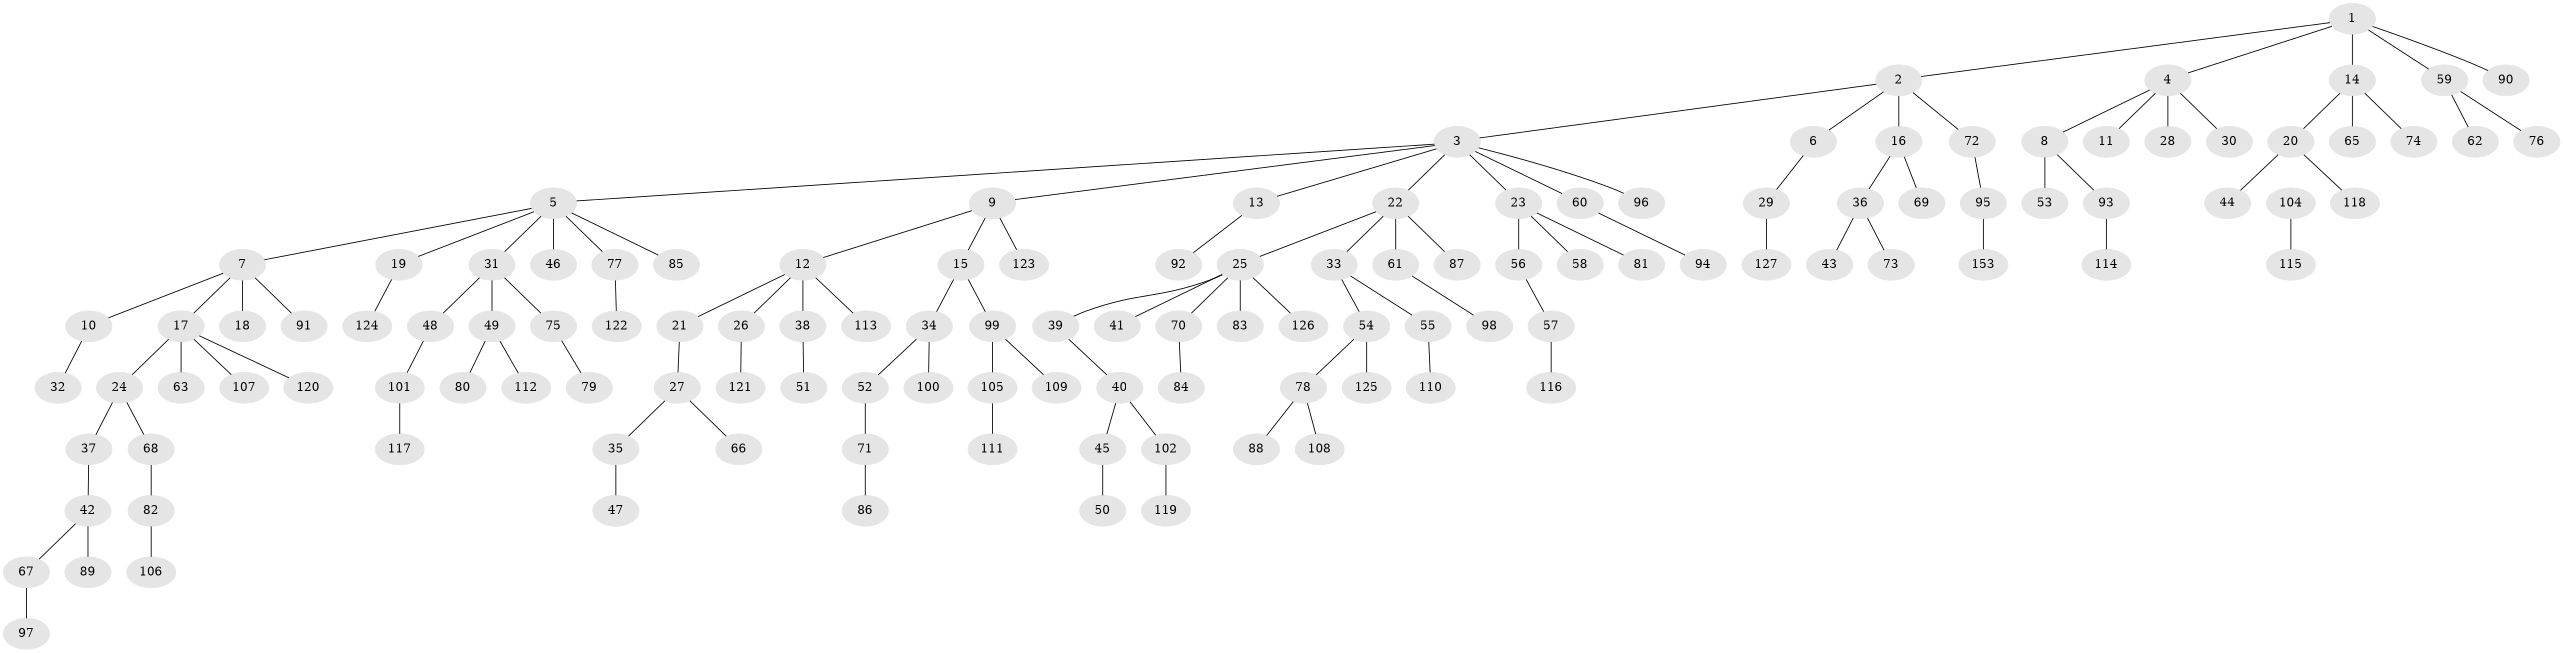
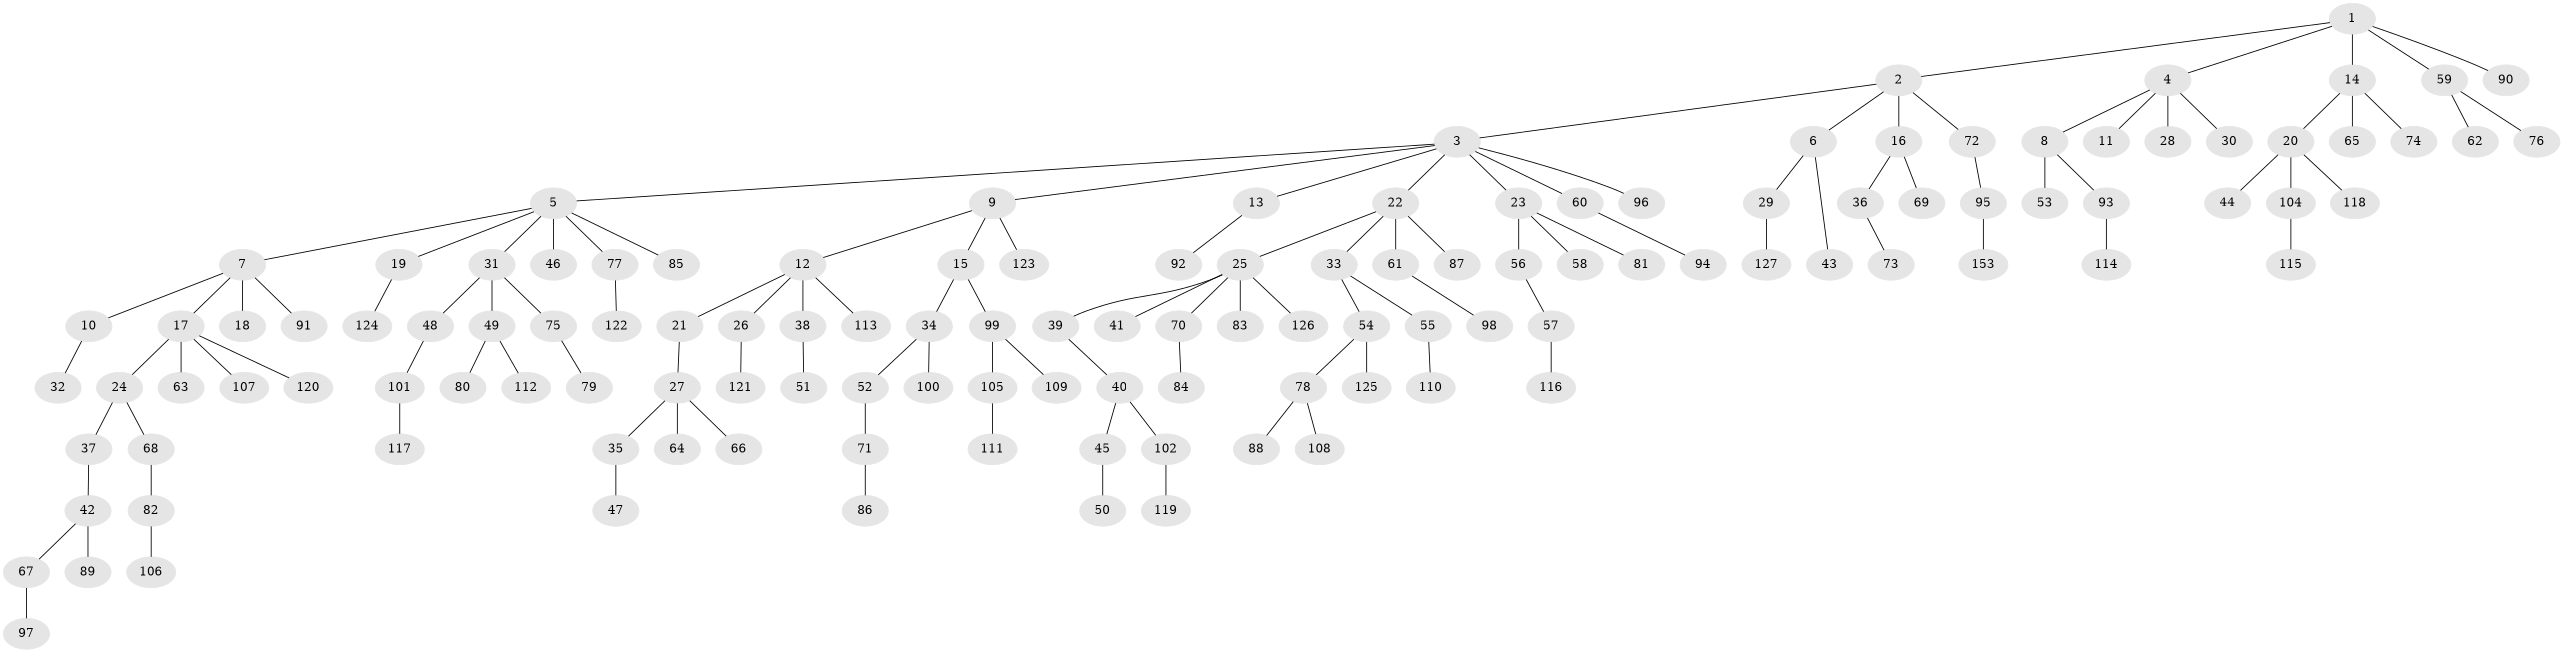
none -> (2291, 173)
(1845, 234) -> (1821, 203)
none -> (677, 449)
